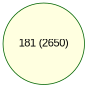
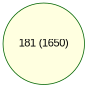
(44, 44) -> (44, 44)
